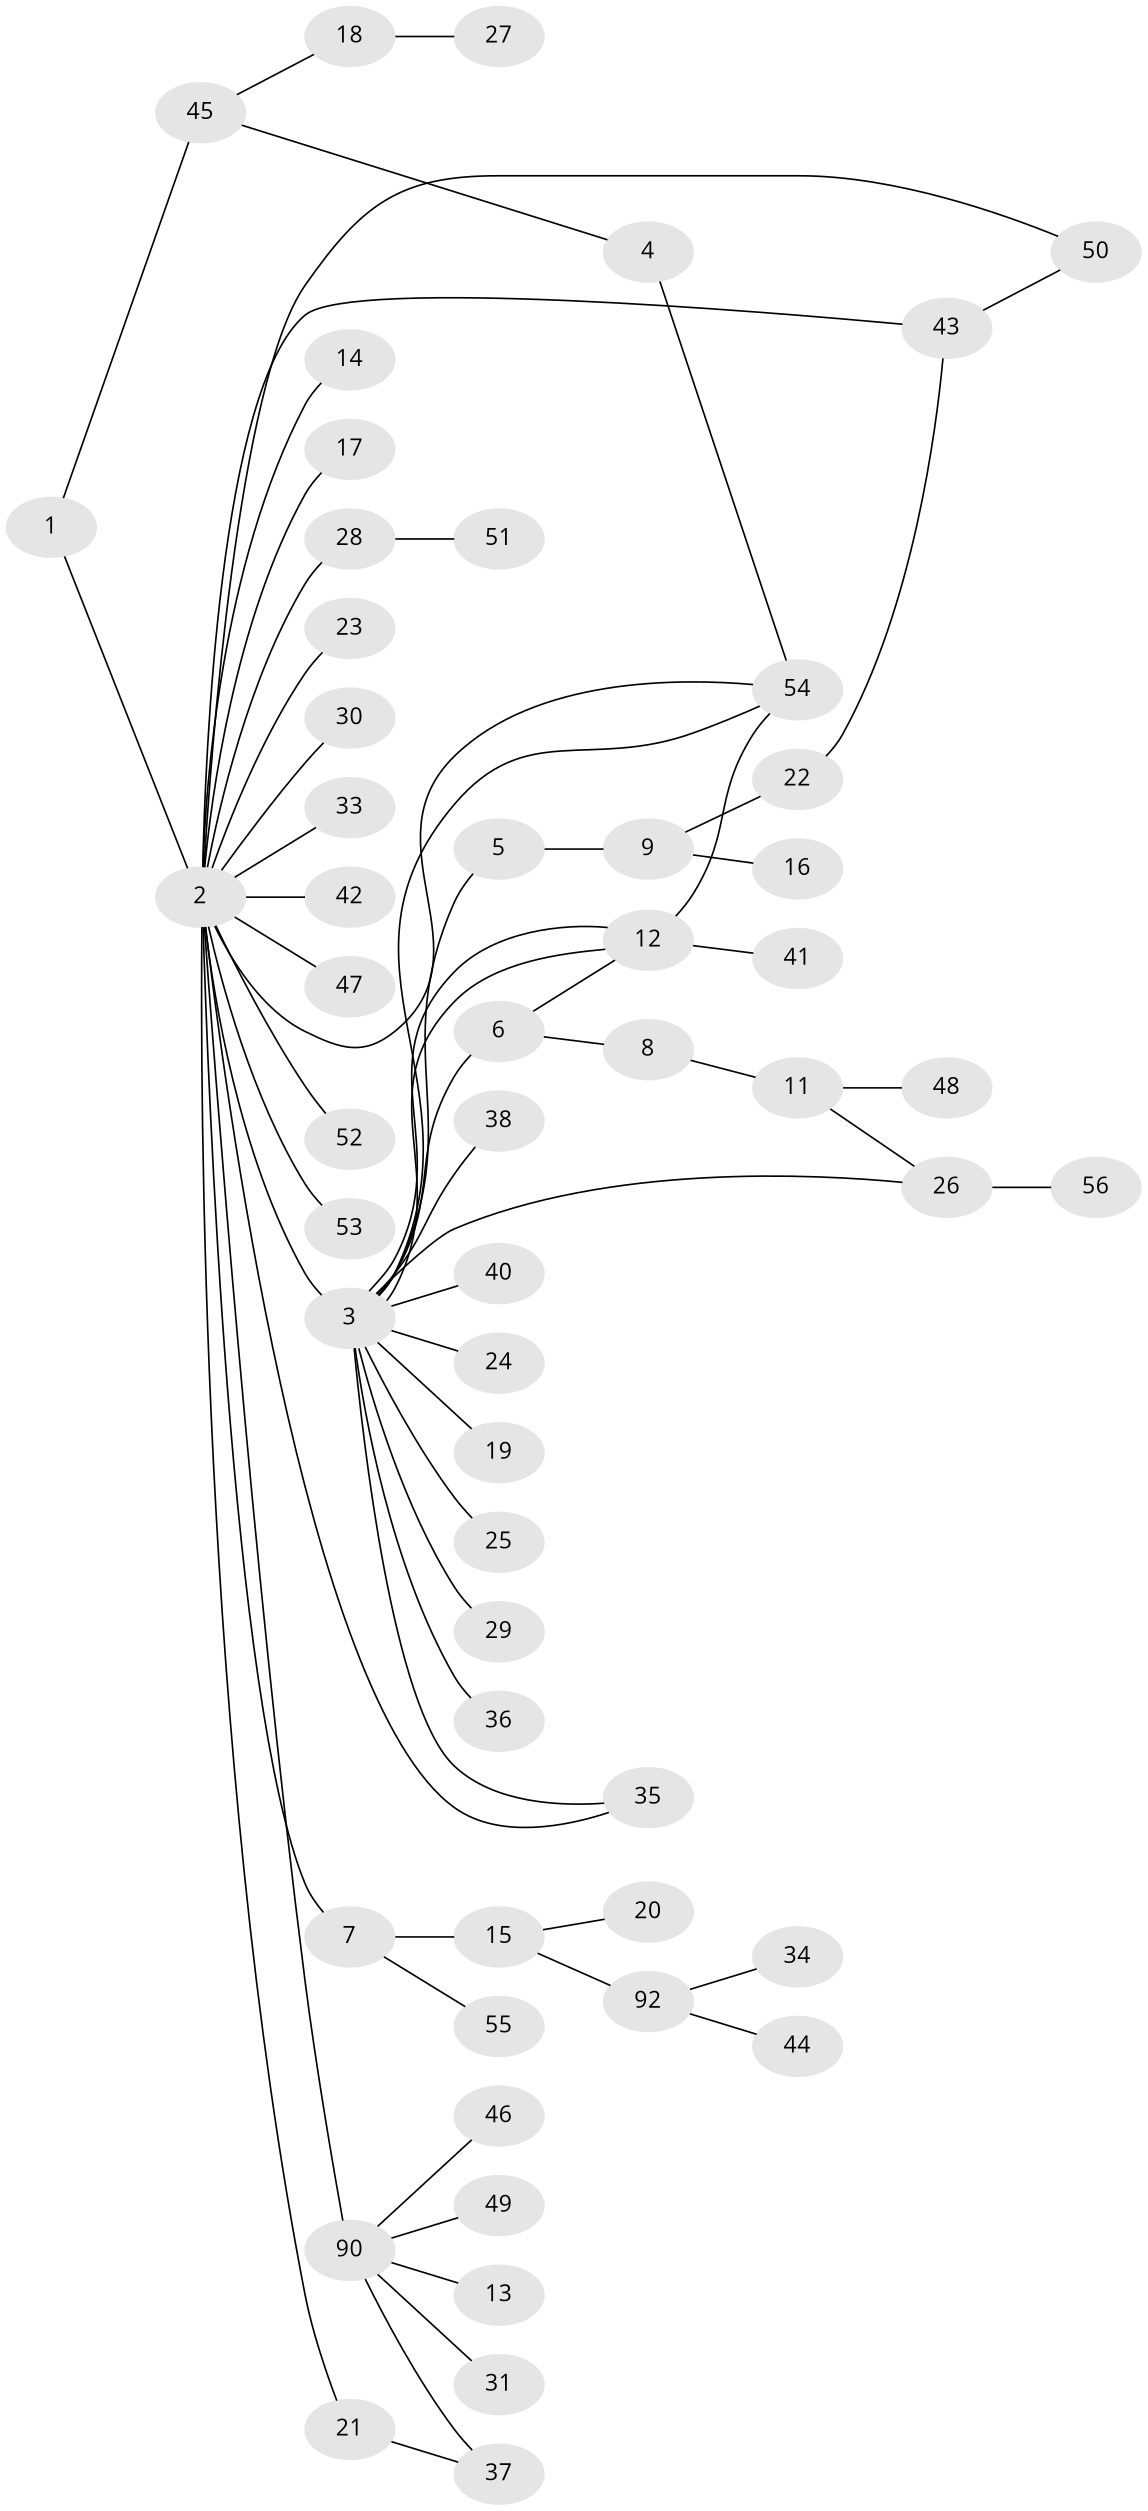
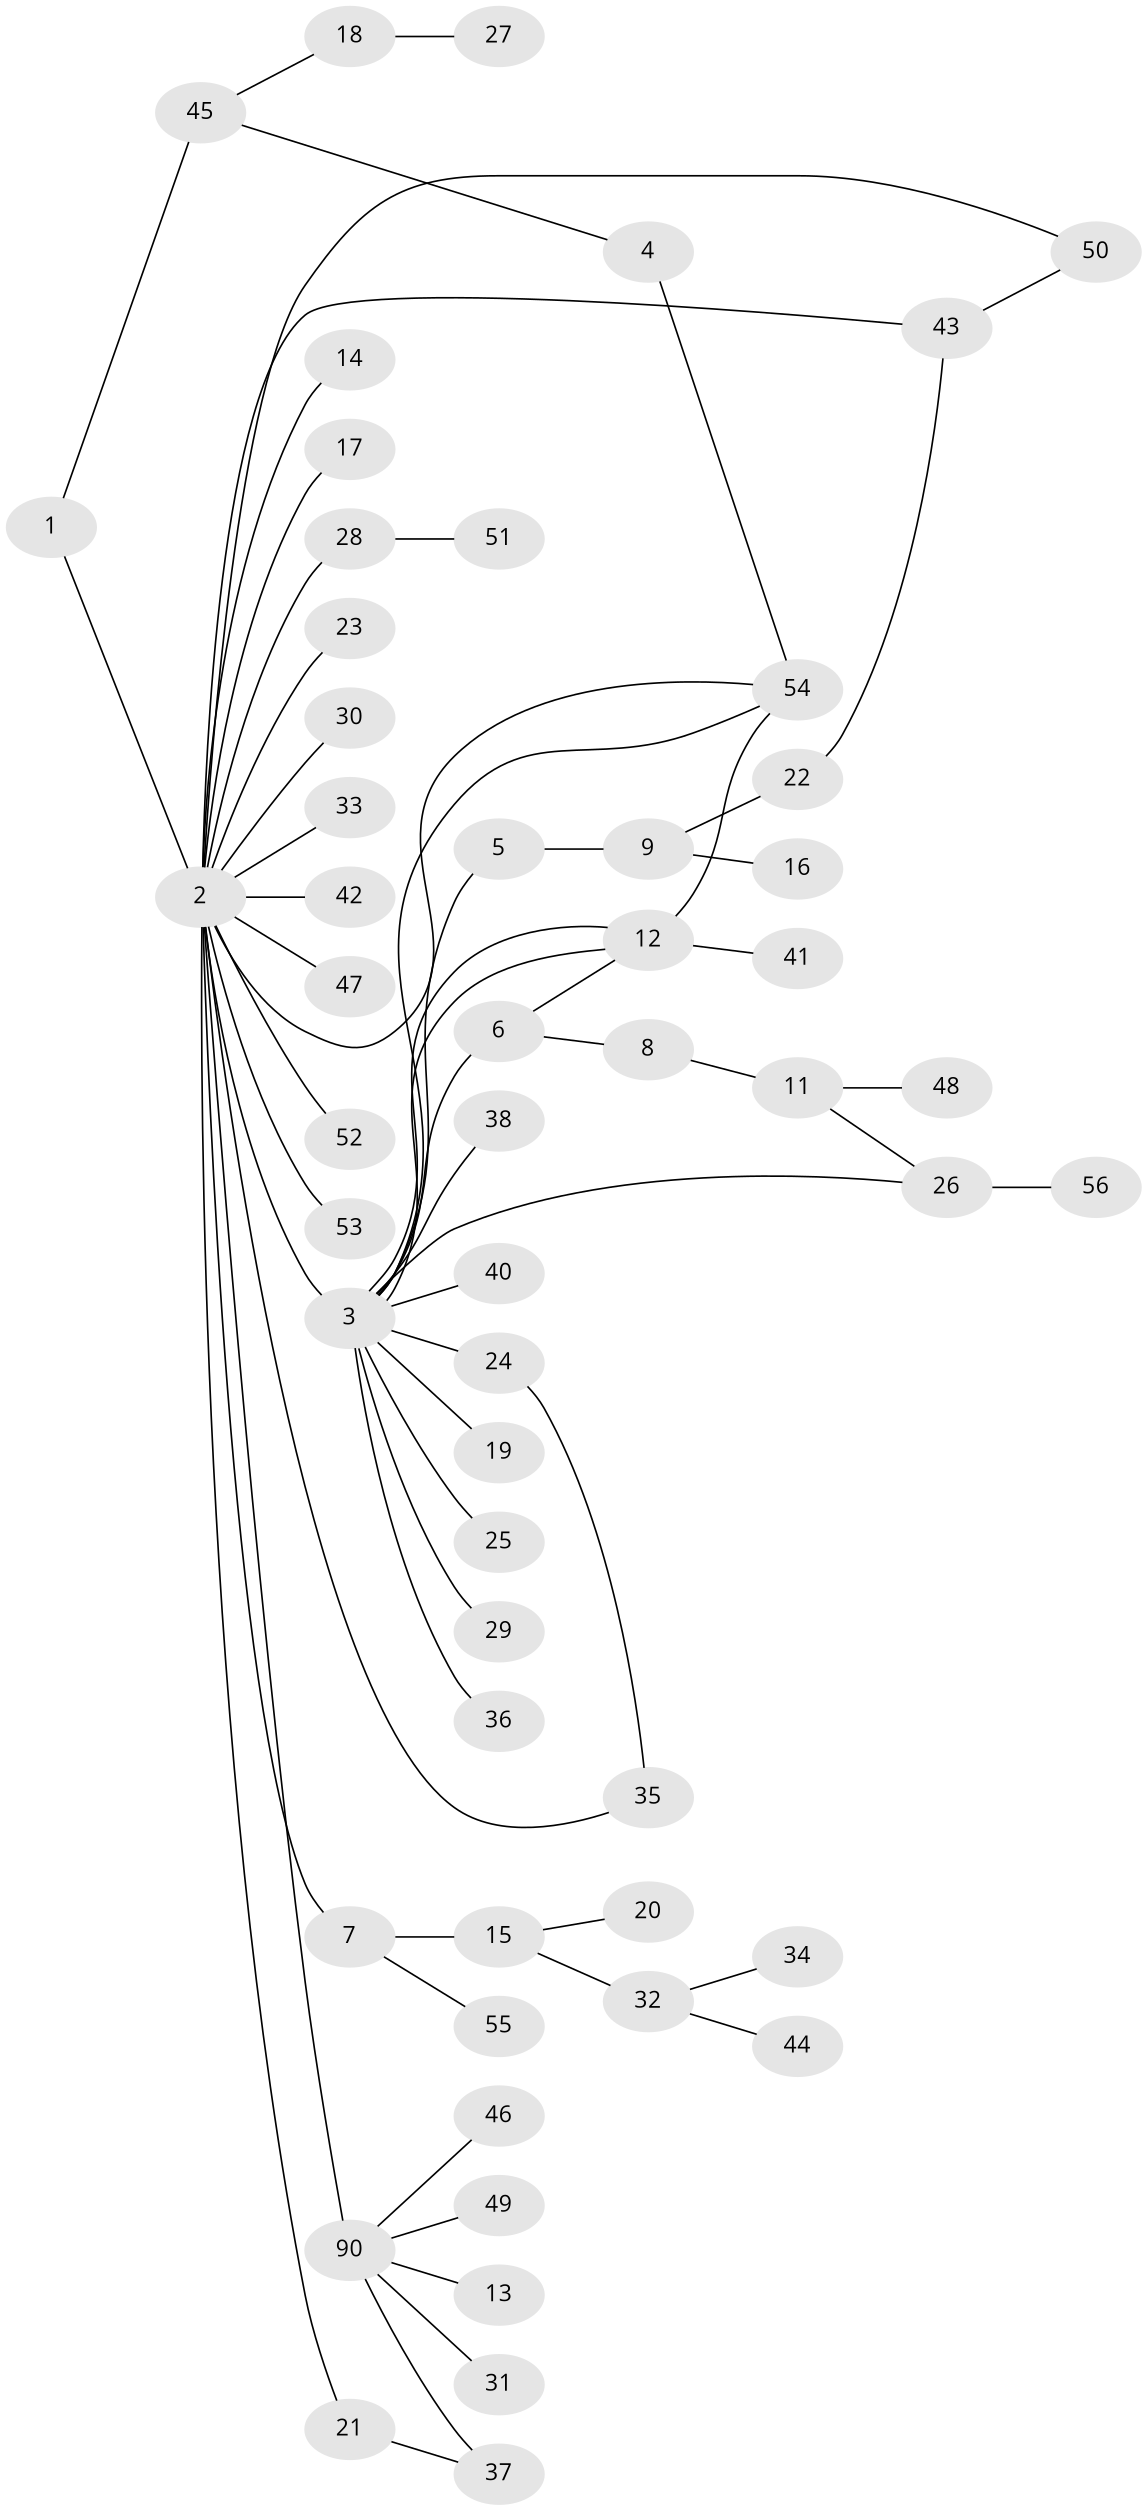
(400, 1641) -> (607, 1570)
(648, 2002) -> (648, 2002)
